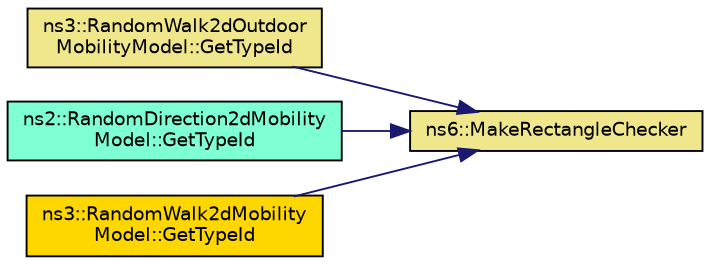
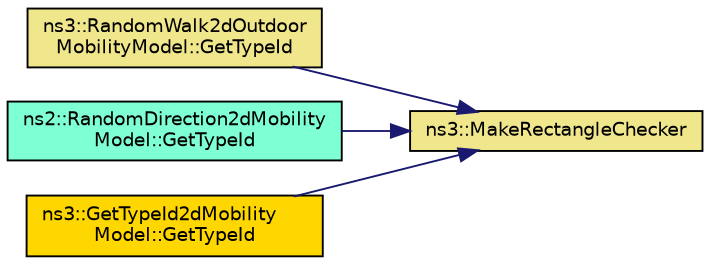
(556, 131) -> (556, 131)
(175, 226) -> (175, 226)
